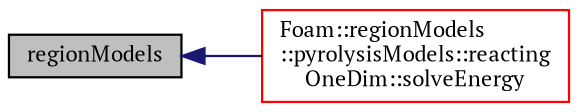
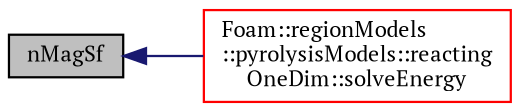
(95, 56) -> (66, 56)
